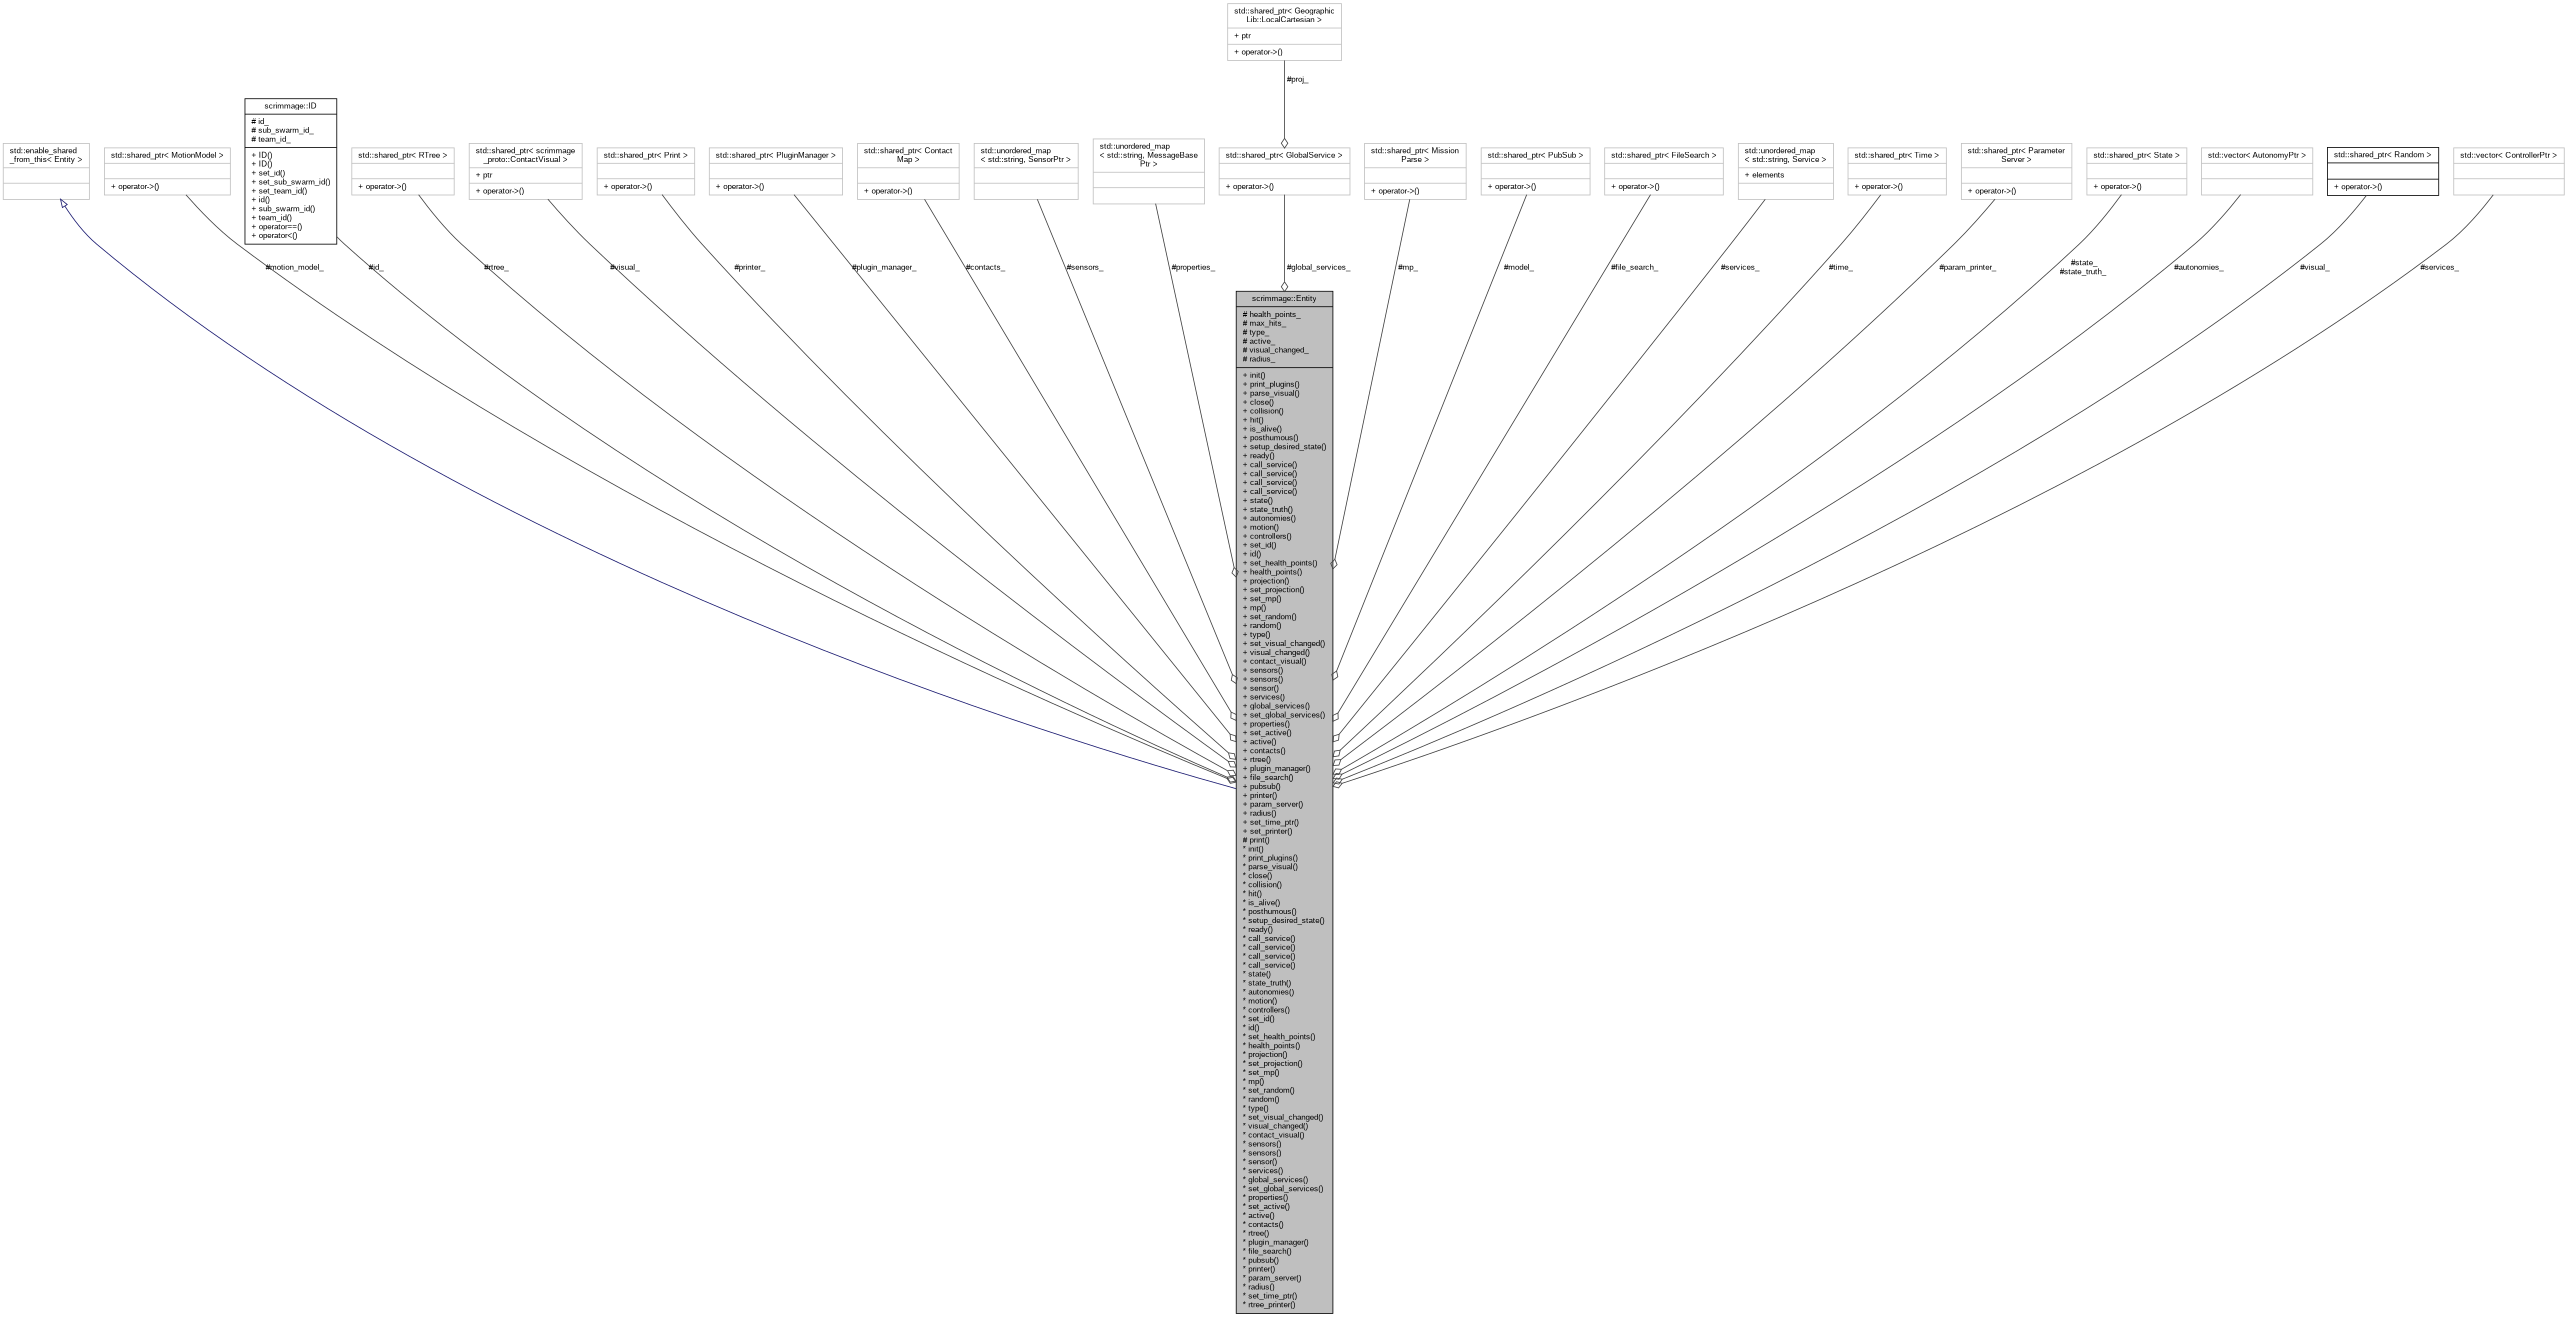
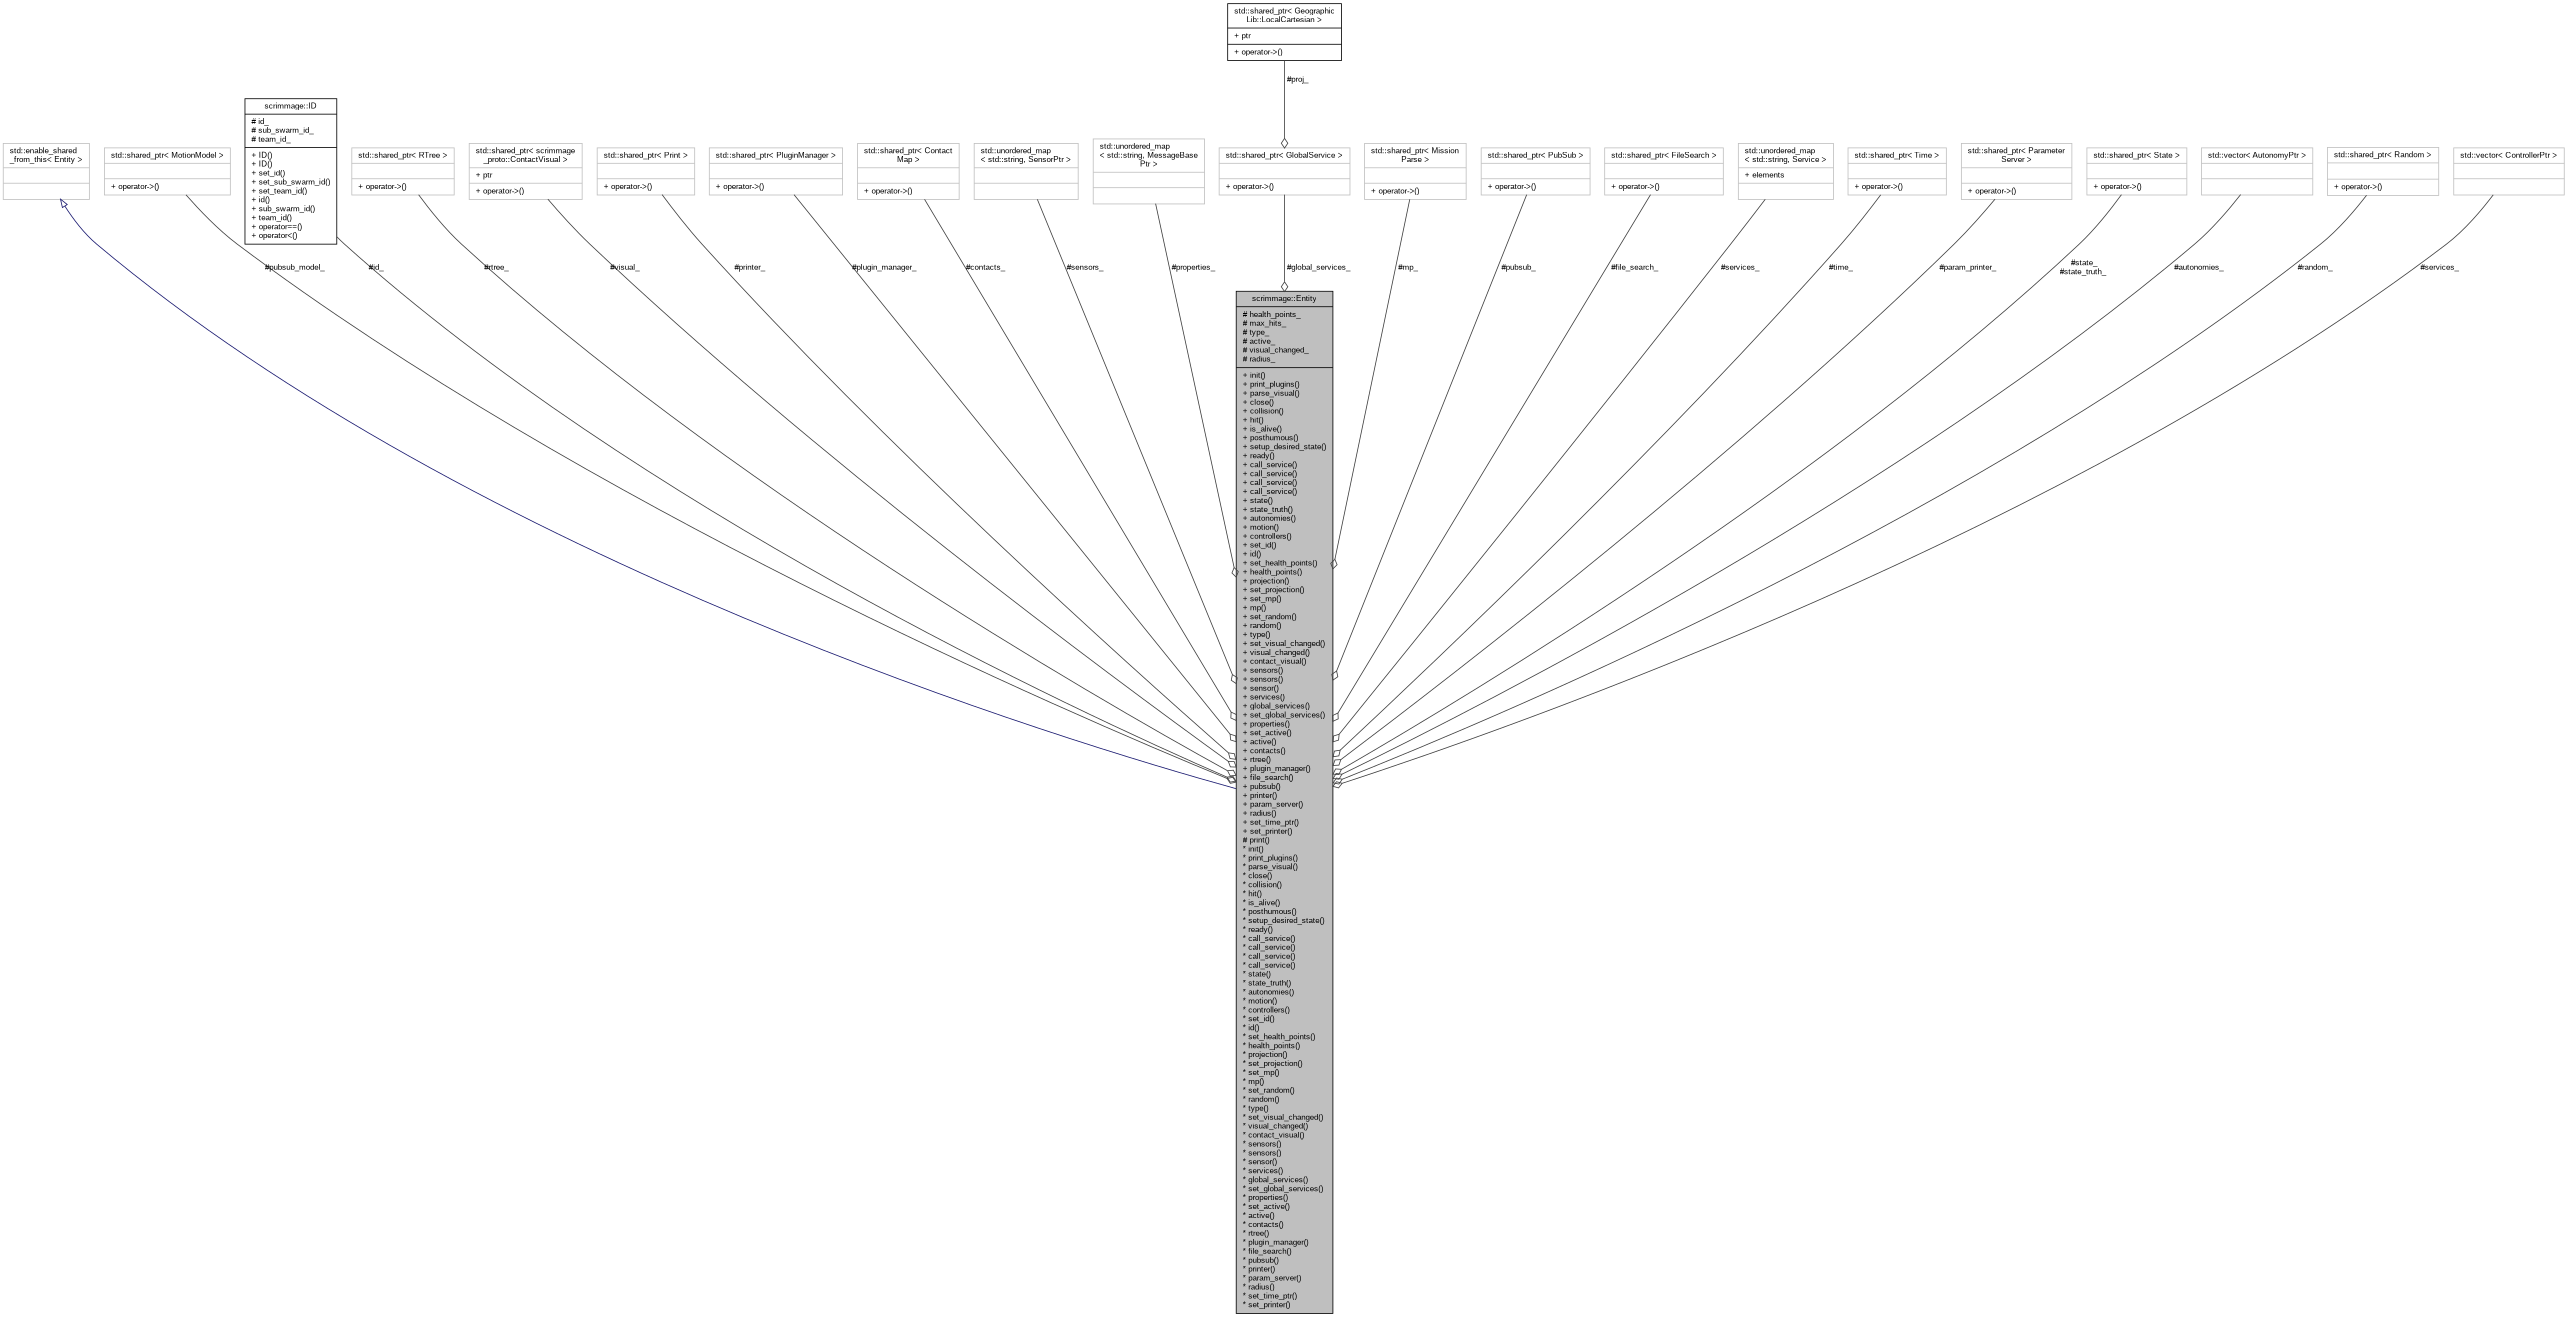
(1285, 32) -> (1285, 32)
(2383, 171) -> (2383, 171)
(294, 268) -> (294, 268)
(1518, 268) -> (1518, 268)
(2314, 268) -> (2314, 268)
(1269, 1305) -> (1267, 1305)
